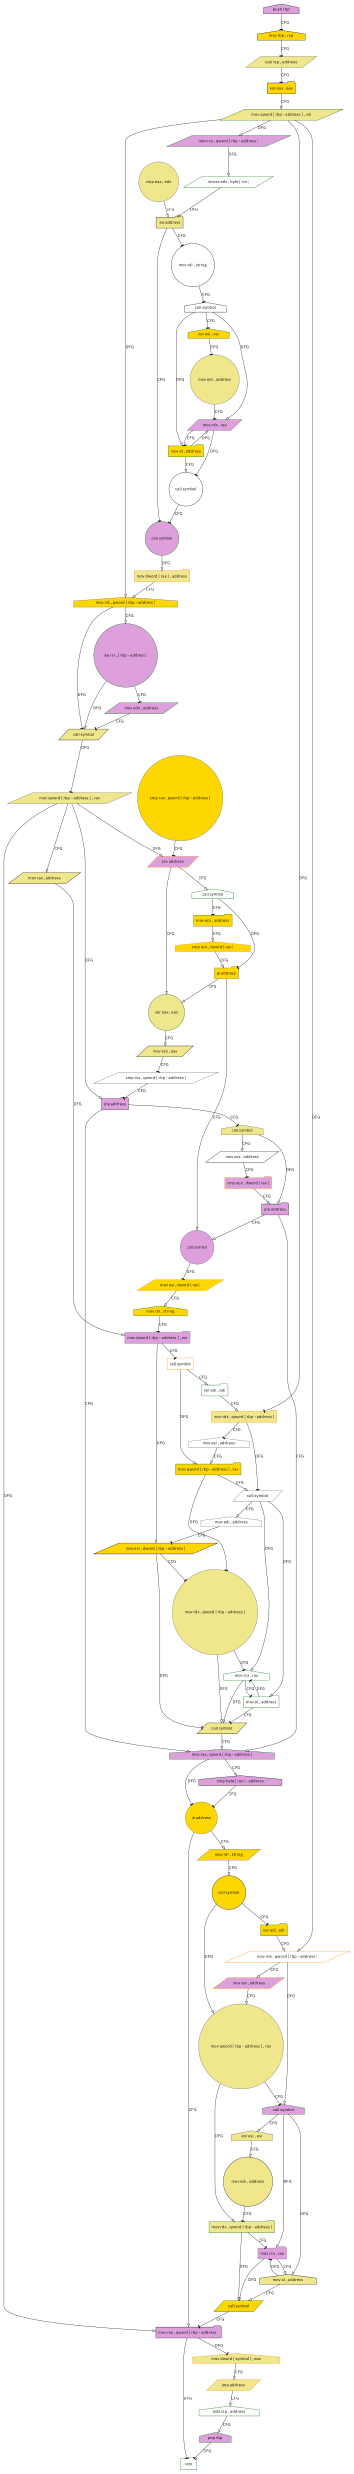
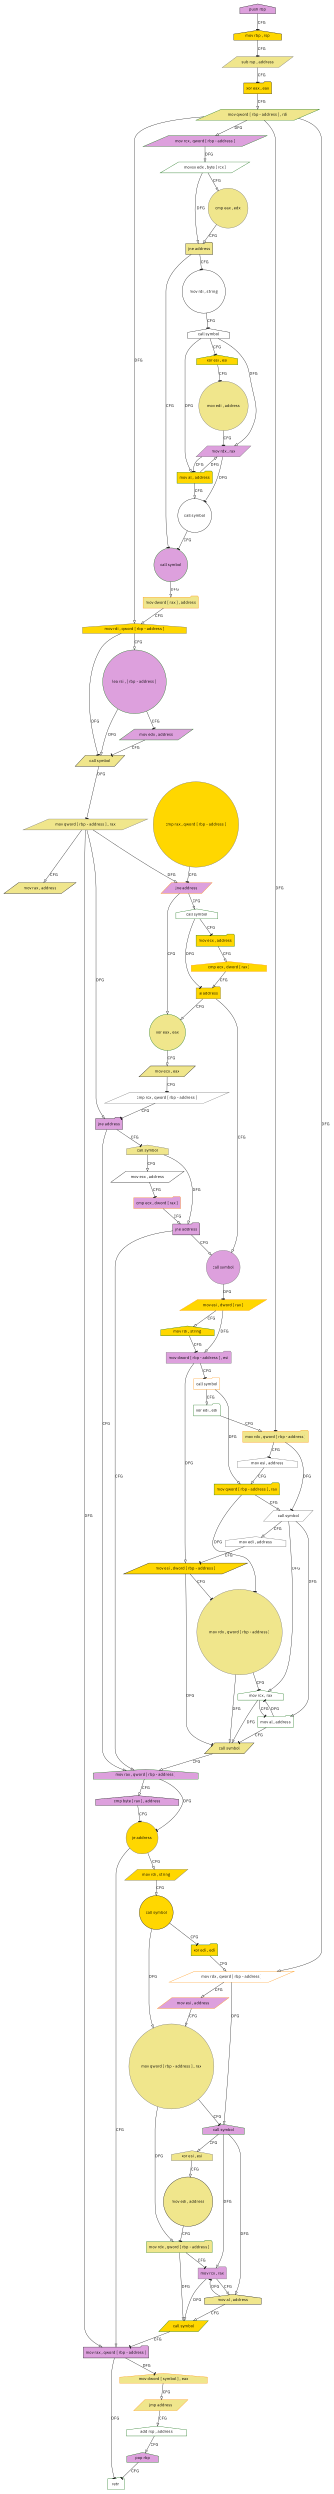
none -> (212, 181)
(74, 1120) -> (219, 1332)
